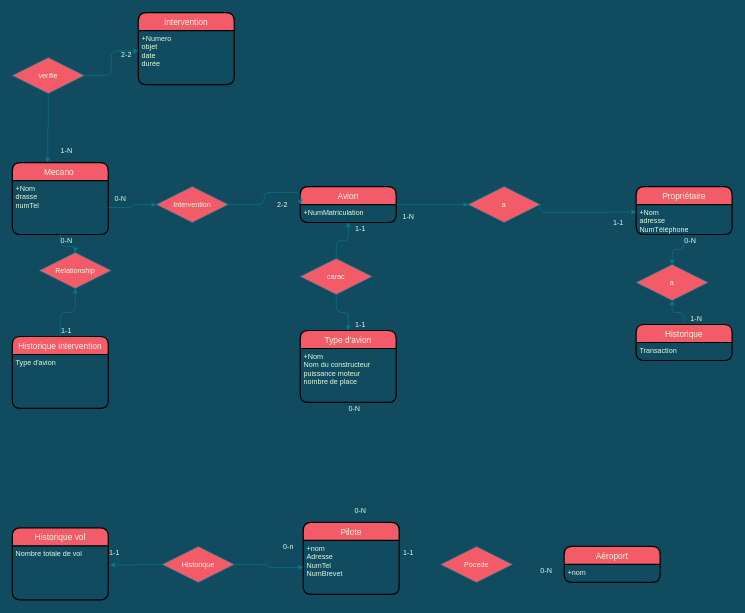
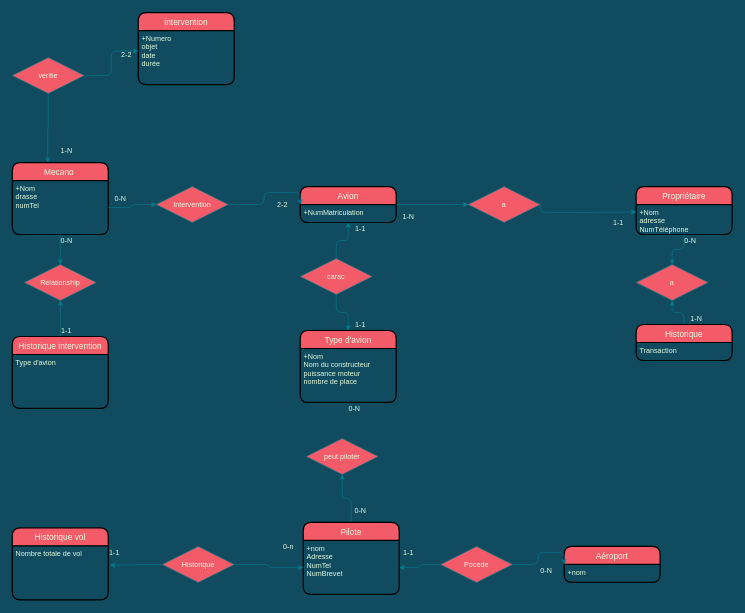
(75, 270) -> (60, 282)
none -> (342, 456)
none -> (346, 498)
none -> (564, 558)
none -> (420, 565)
